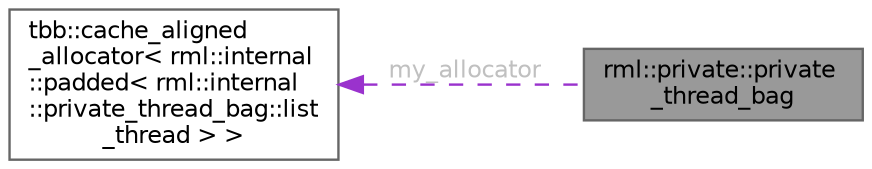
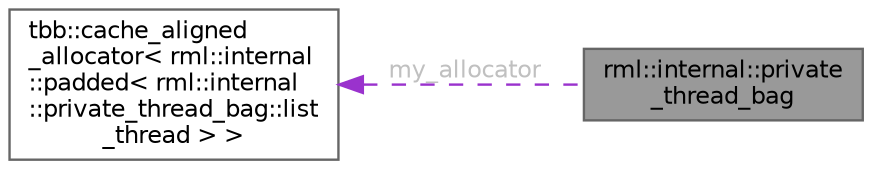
(723, 85) -> (723, 85)
